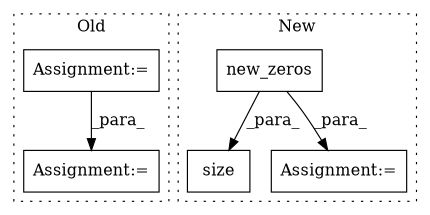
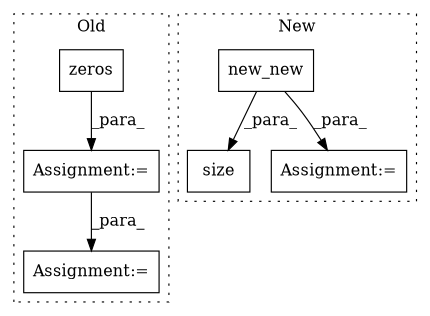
none -> (91, 71)
(270, 71) -> (266, 71)
